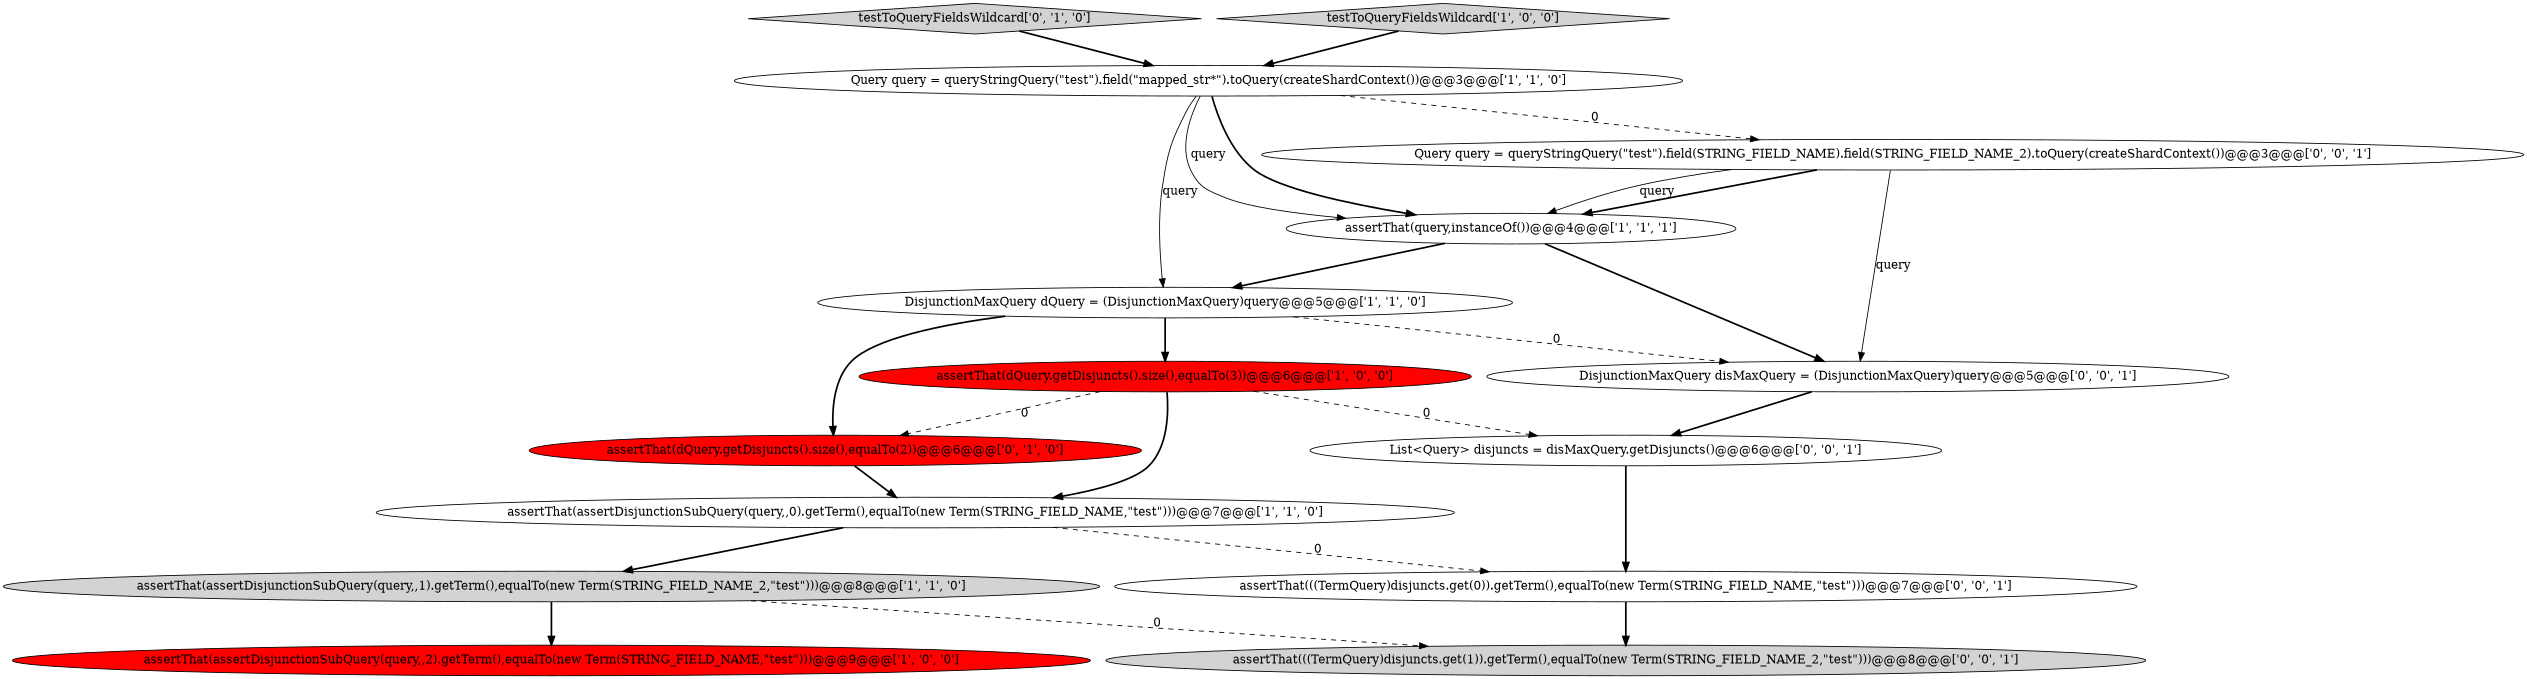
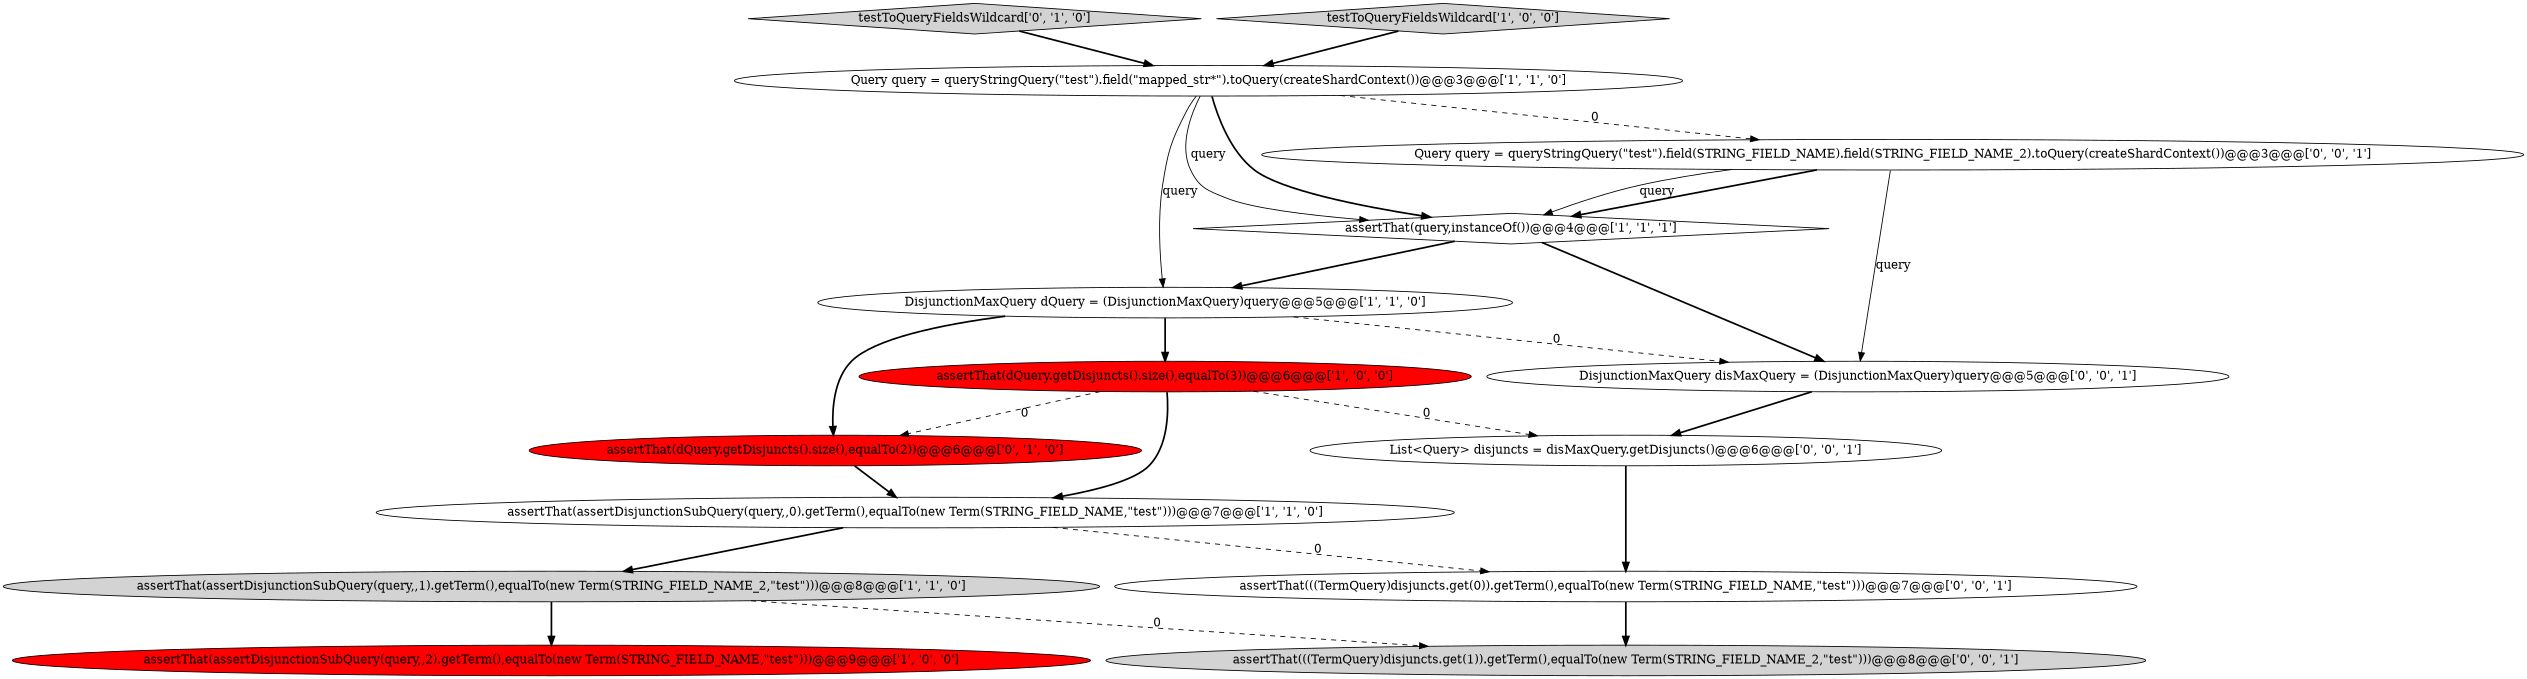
(1511, 229) -> (1511, 229)
